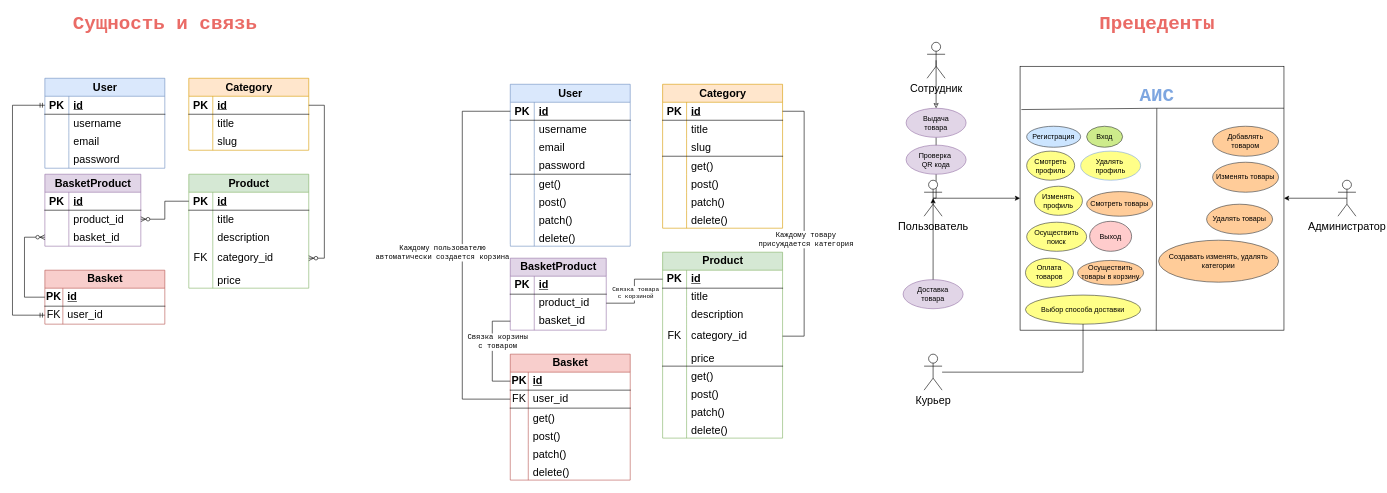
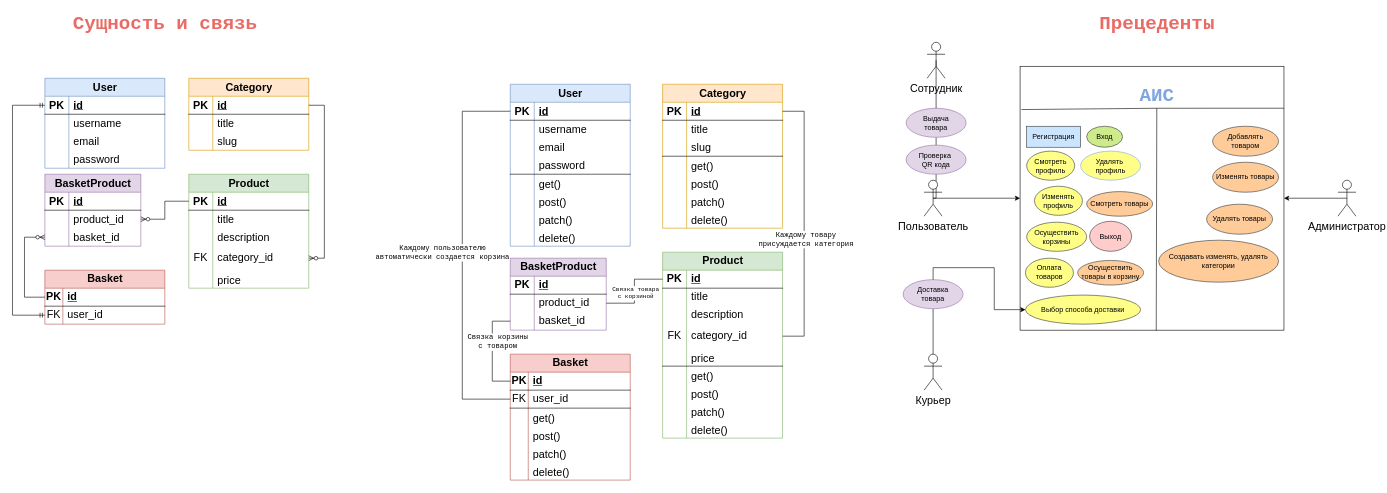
(936, 102) -> (936, 104)
(1054, 137) -> (1054, 137)
(1057, 237) -> (1057, 237)
(933, 238) -> (963, 268)
(1036, 372) -> (933, 332)
